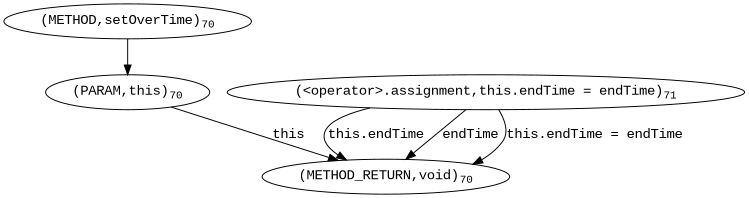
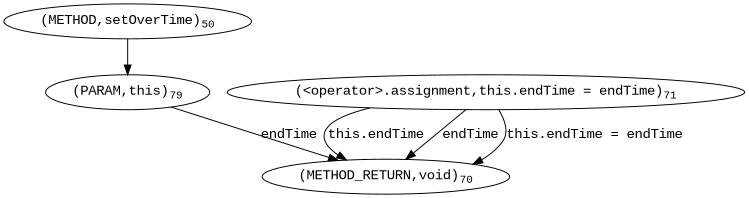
(208, 20) -> (208, 20)
(176, 91) -> (176, 91)
(289, 134) -> (289, 134)
